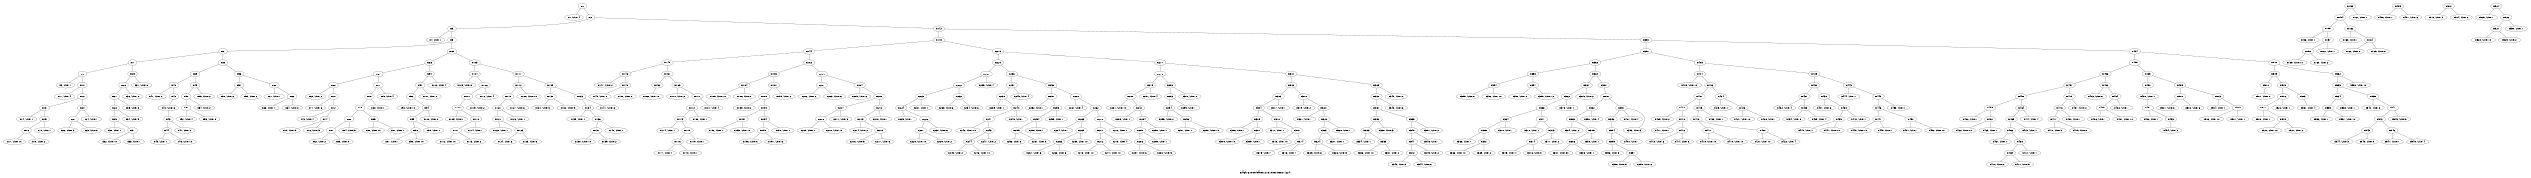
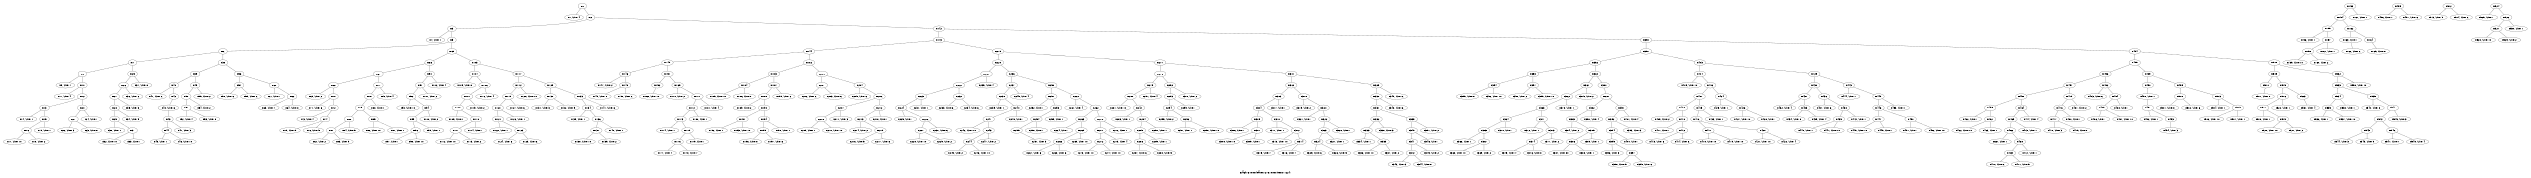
(2362, 45) -> (2352, 46)
(1642, 114) -> (1622, 125)
(1014, 142) -> none
(2000, 142) -> (2000, 142)
